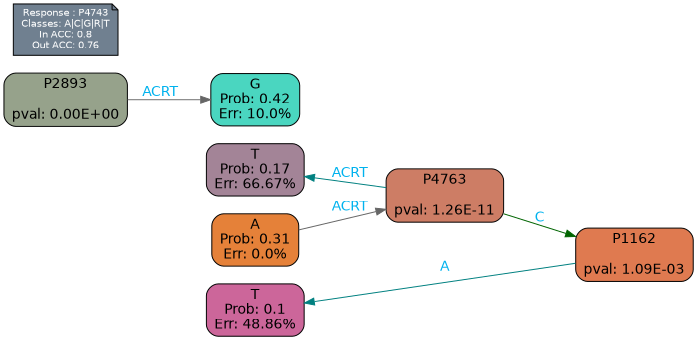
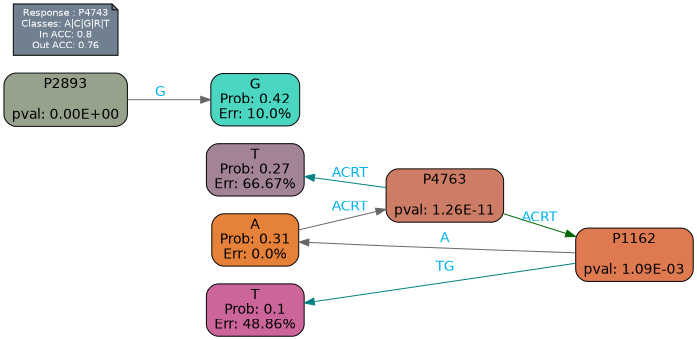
(160, 92) -> (160, 92)
(255, 170) -> (255, 170)
(540, 218) -> (540, 218)
none -> (442, 248)
(445, 267) -> (445, 267)
